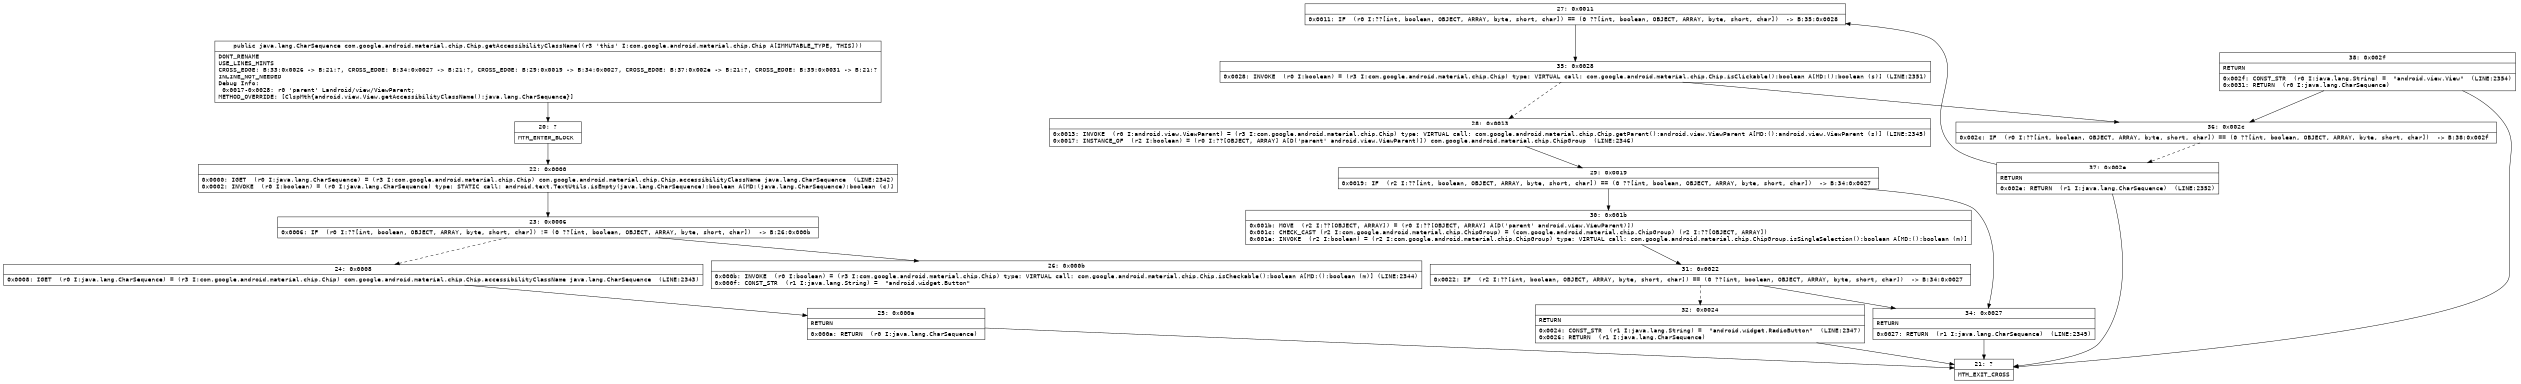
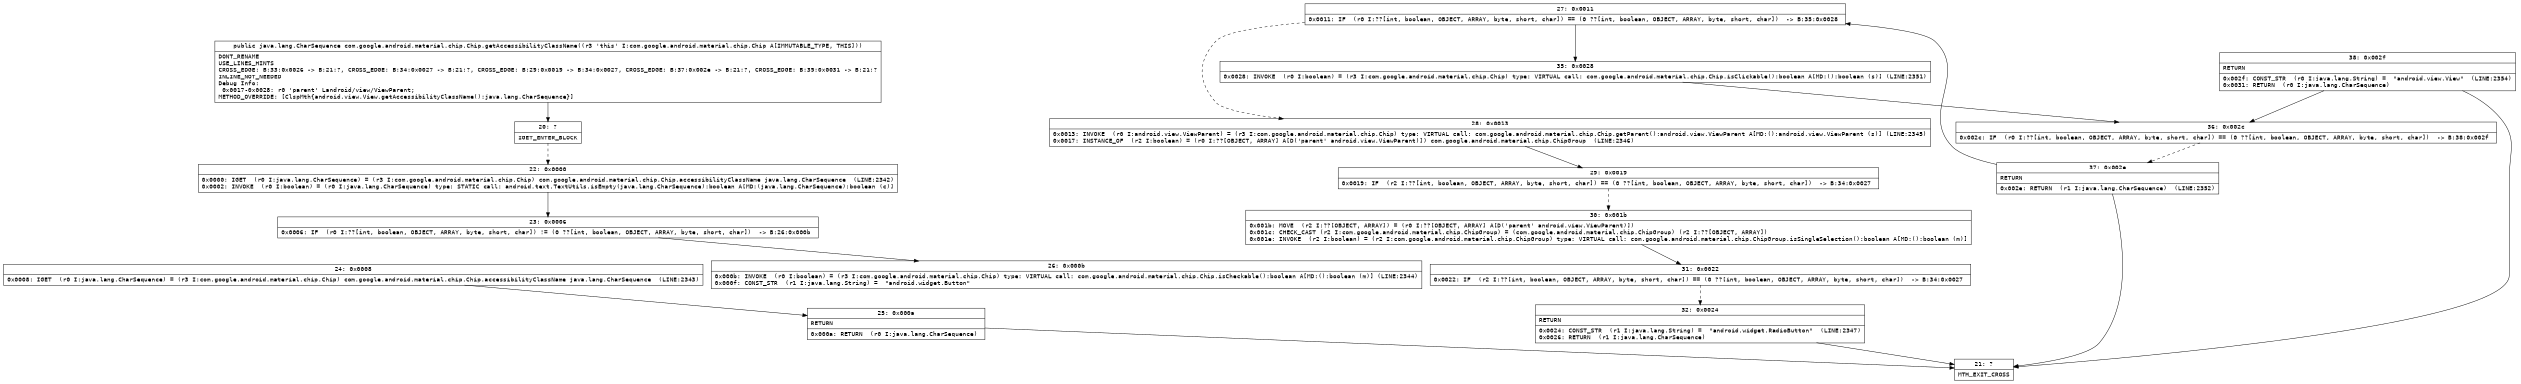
(1537, 99) -> (1205, 59)
(546, 138) -> (548, 138)
(548, 152) -> (548, 152)
(1608, 197) -> (1608, 197)
(453, 251) -> none
(1984, 324) -> none
